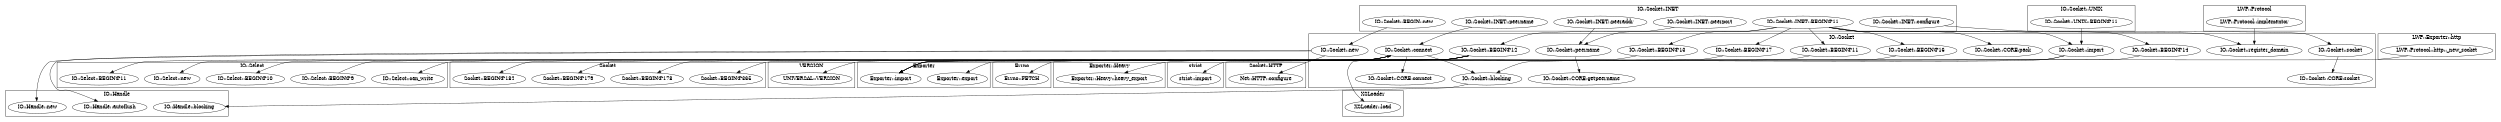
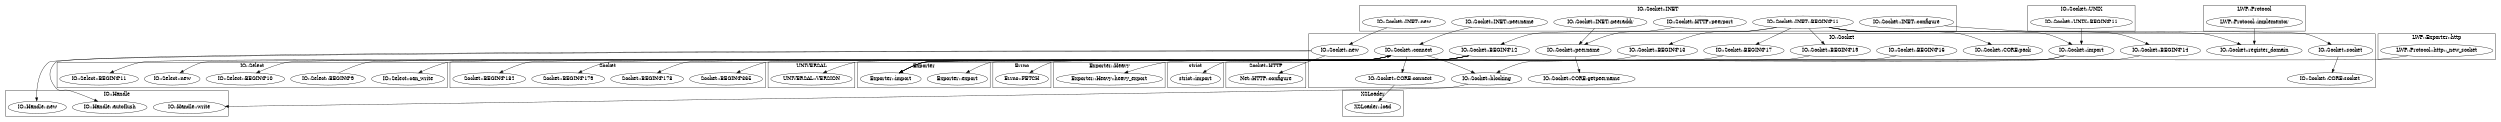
(1404, 22) -> (1404, 22)
(1700, 22) -> (1700, 22)
(1881, 36) -> none
(1830, 51) -> (1830, 51)
(1351, 64) -> (1387, 93)
(811, 66) -> (811, 66)
(189, 107) -> (189, 107)
